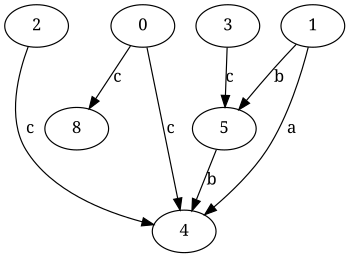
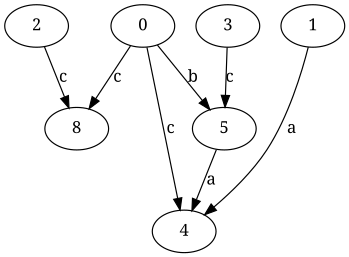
(271, 72) -> (180, 73)
(36, 163) -> (55, 72)
(212, 180) -> (212, 180)
